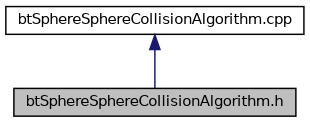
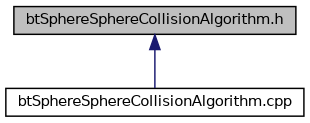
(155, 69) -> (155, 69)
